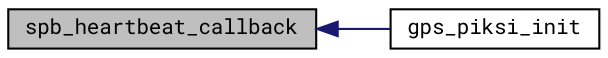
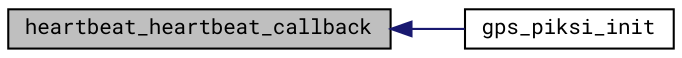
(162, 29) -> (199, 29)
